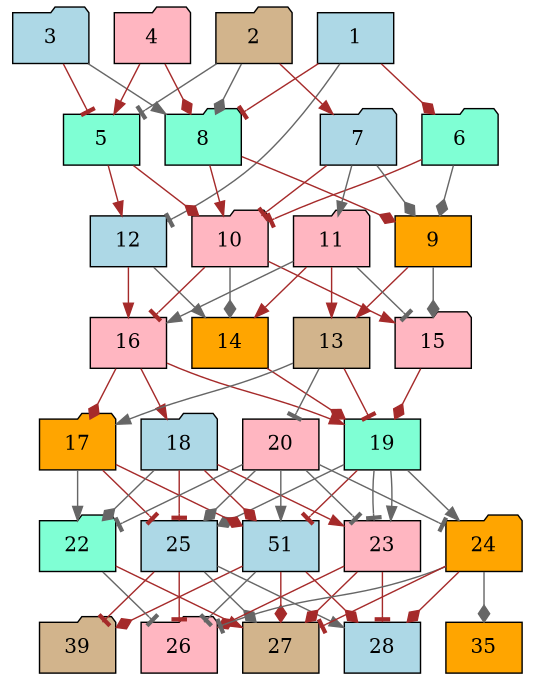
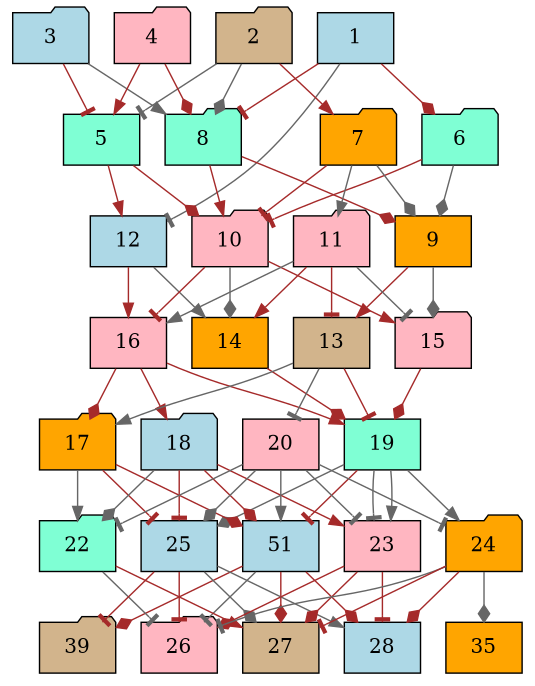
(358, 140) -> (358, 140)
(332, 282) -> (332, 282)
